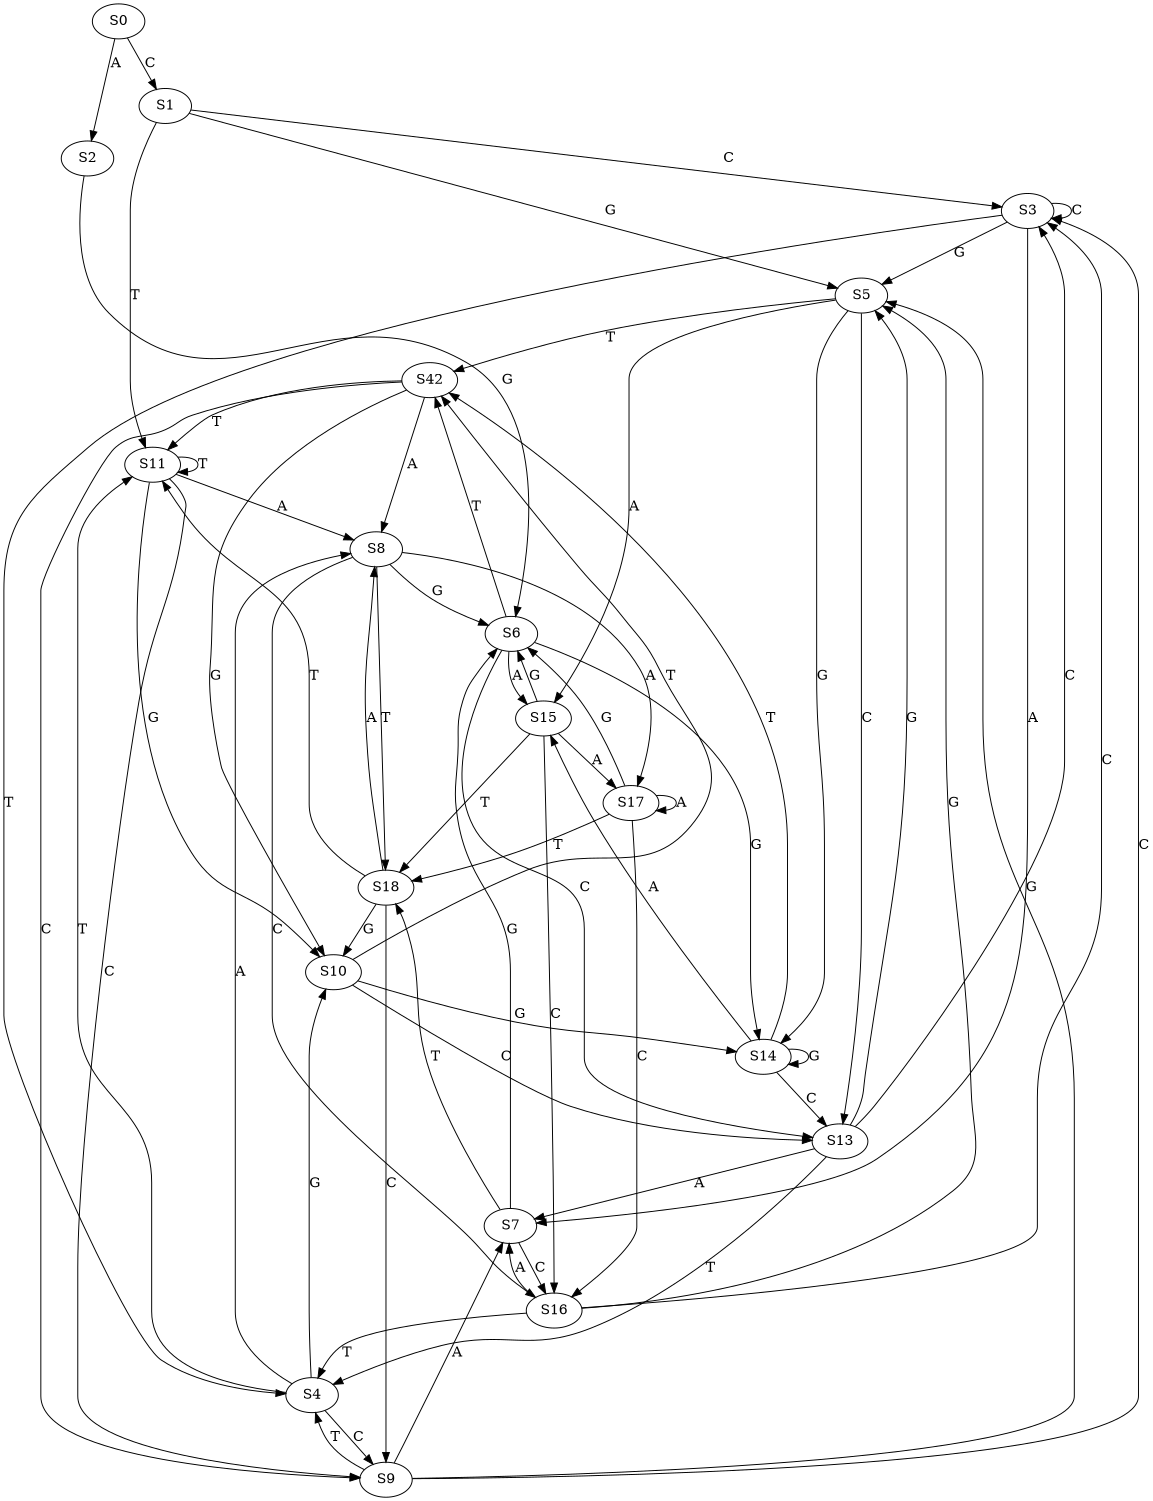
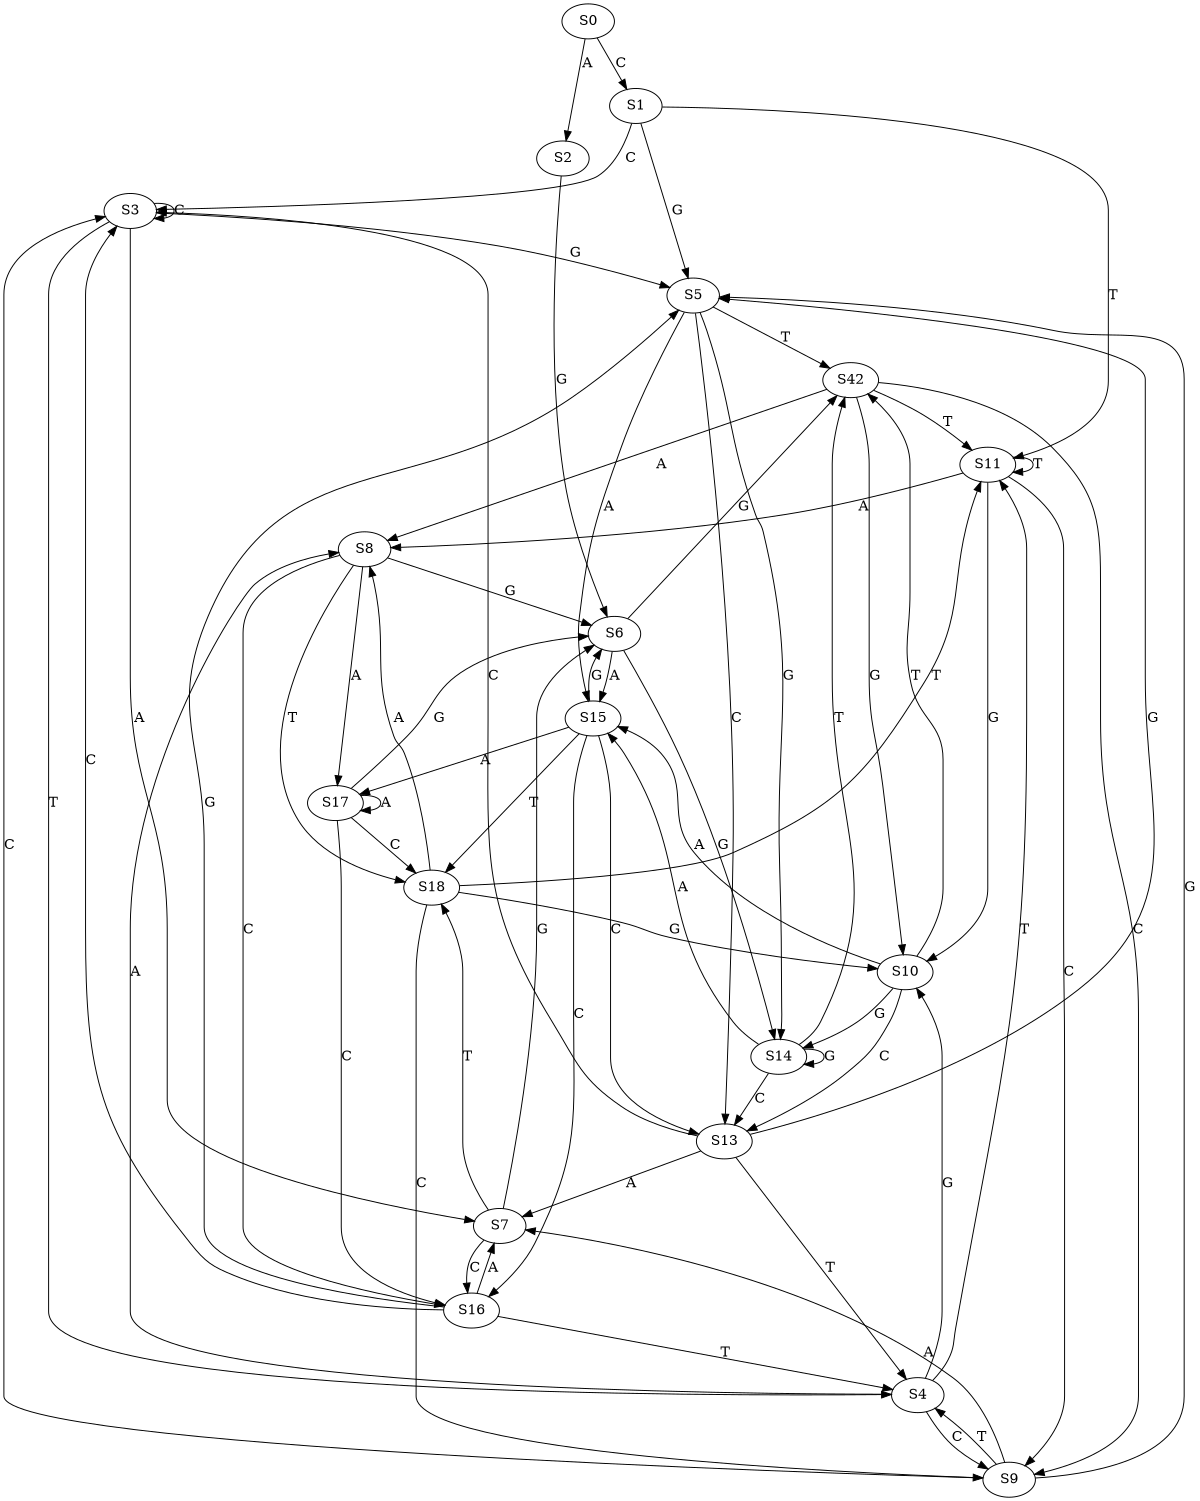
(476, 507) -> (744, 507)
(558, 845) -> (395, 845)
none -> (719, 878)
(584, 941) -> (611, 953)
